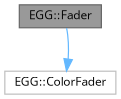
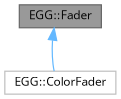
(68, 43) -> (52, 56)
